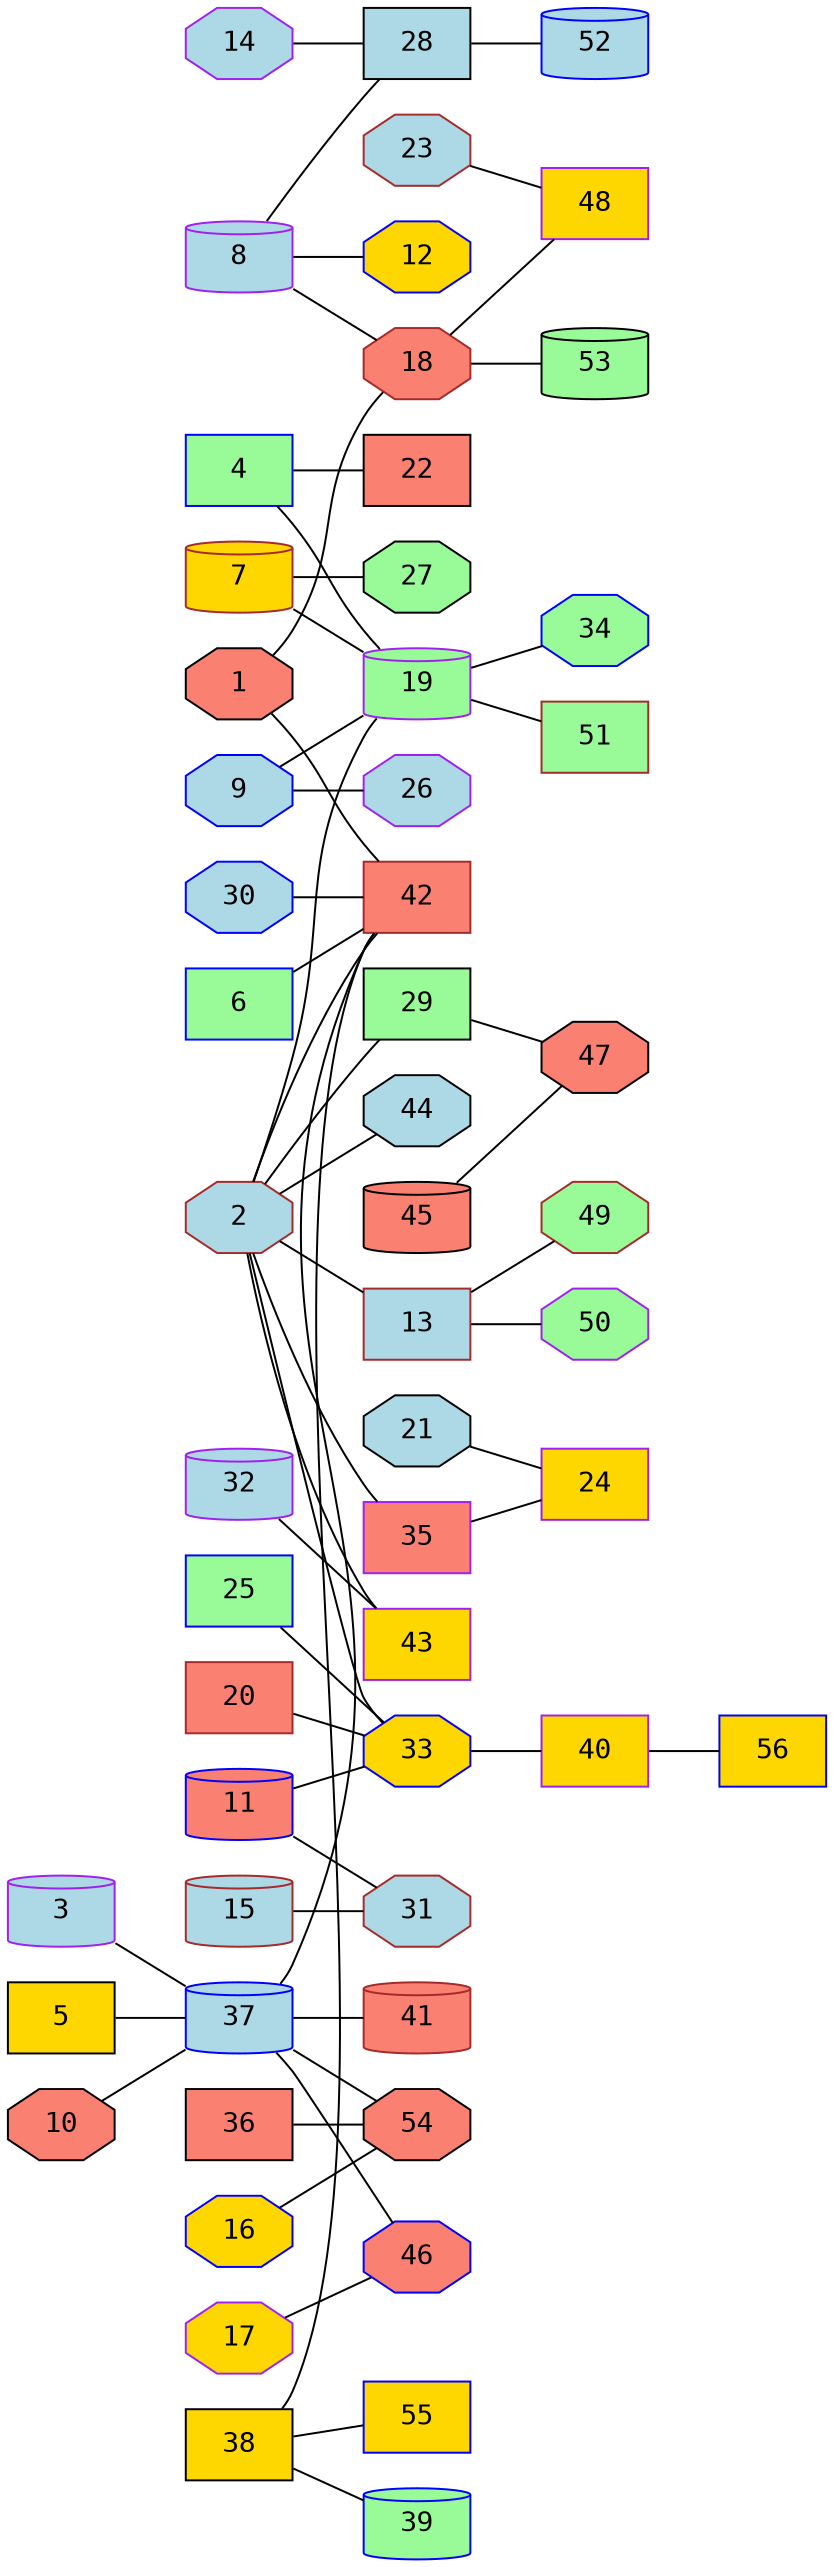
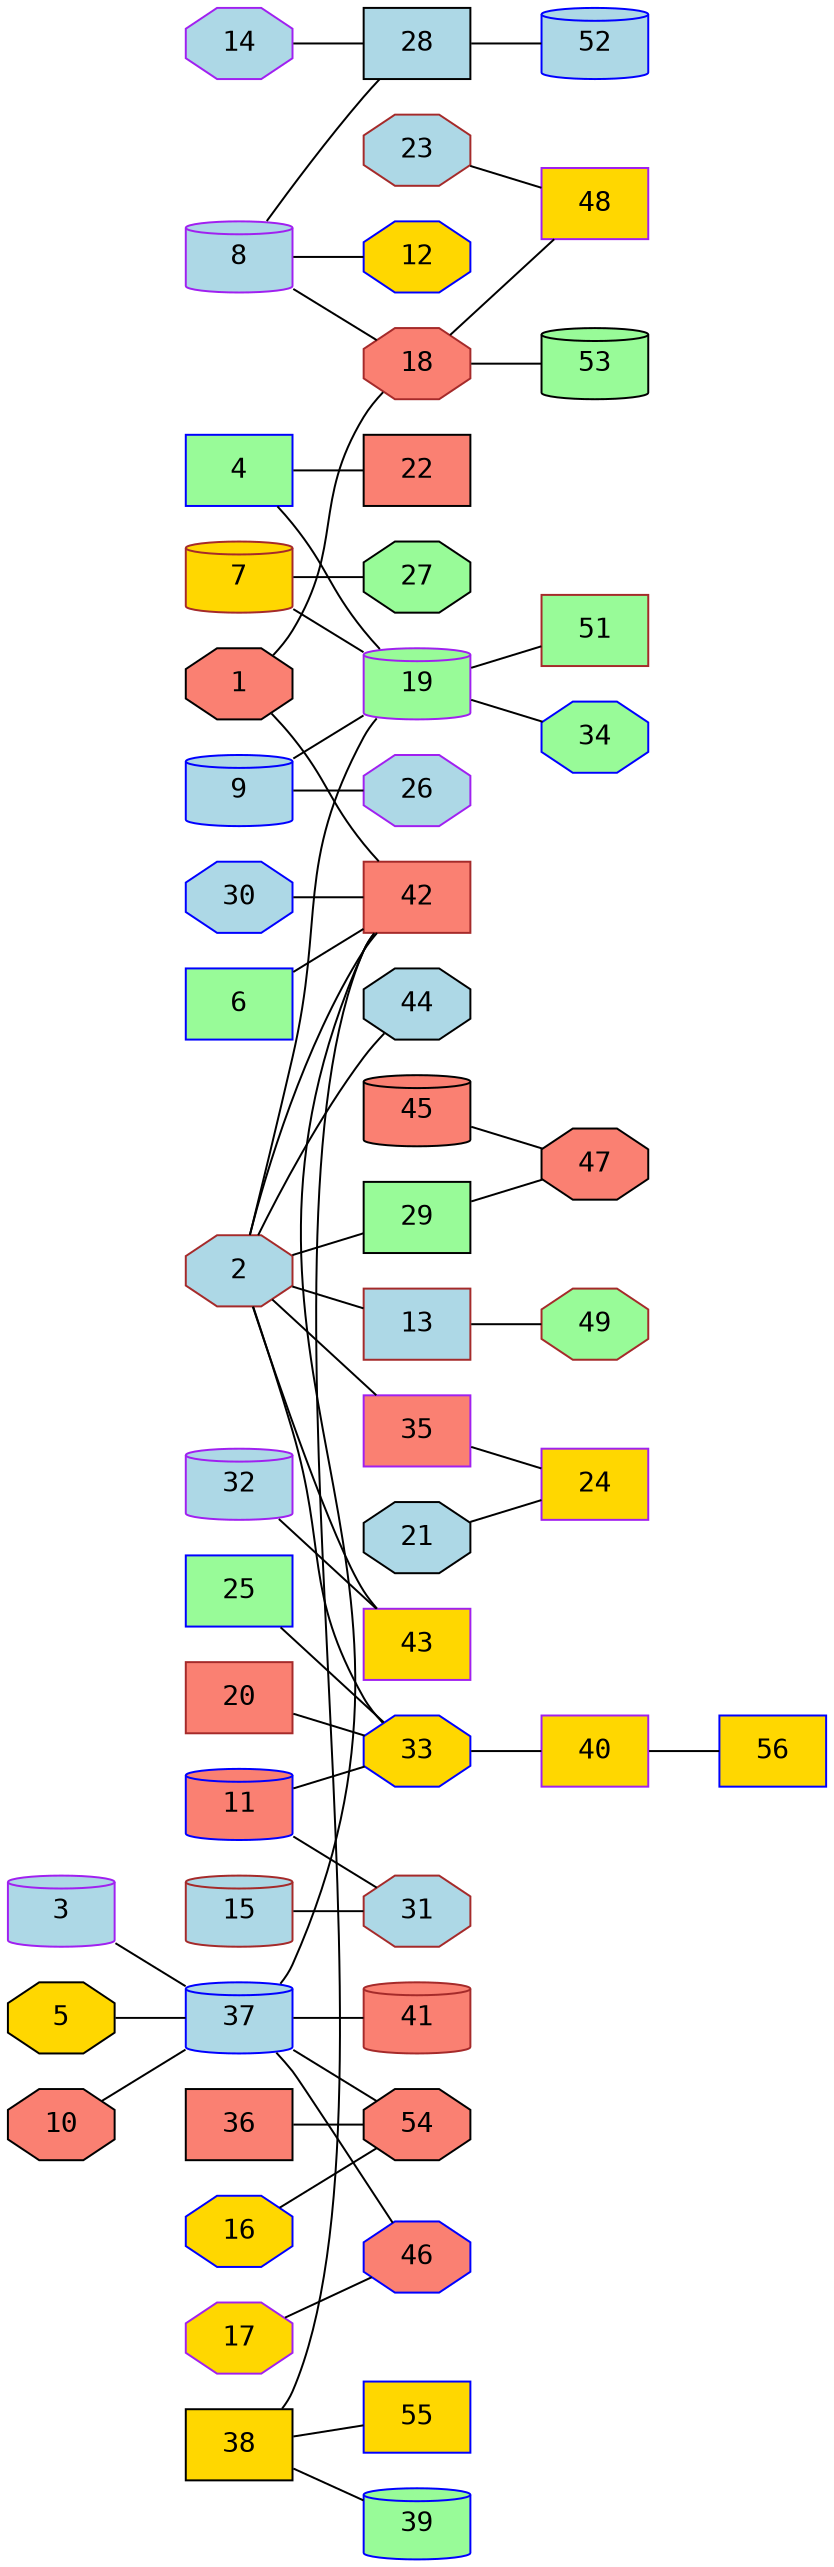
(239, 791) -> (239, 791)
(595, 1324) -> none
(61, 2018) -> (61, 2018)
